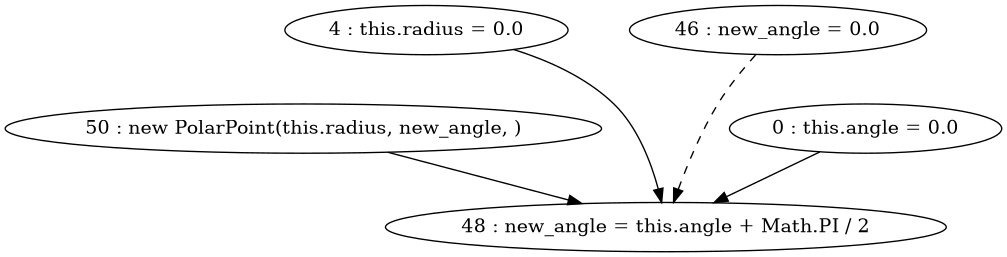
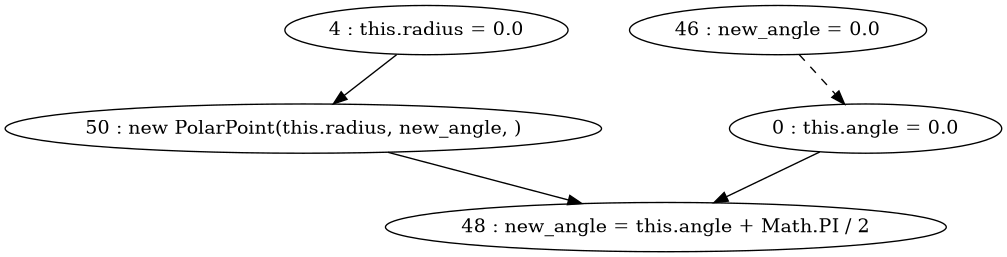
(607, 98) -> (370, 75)
(710, 118) -> (817, 74)
